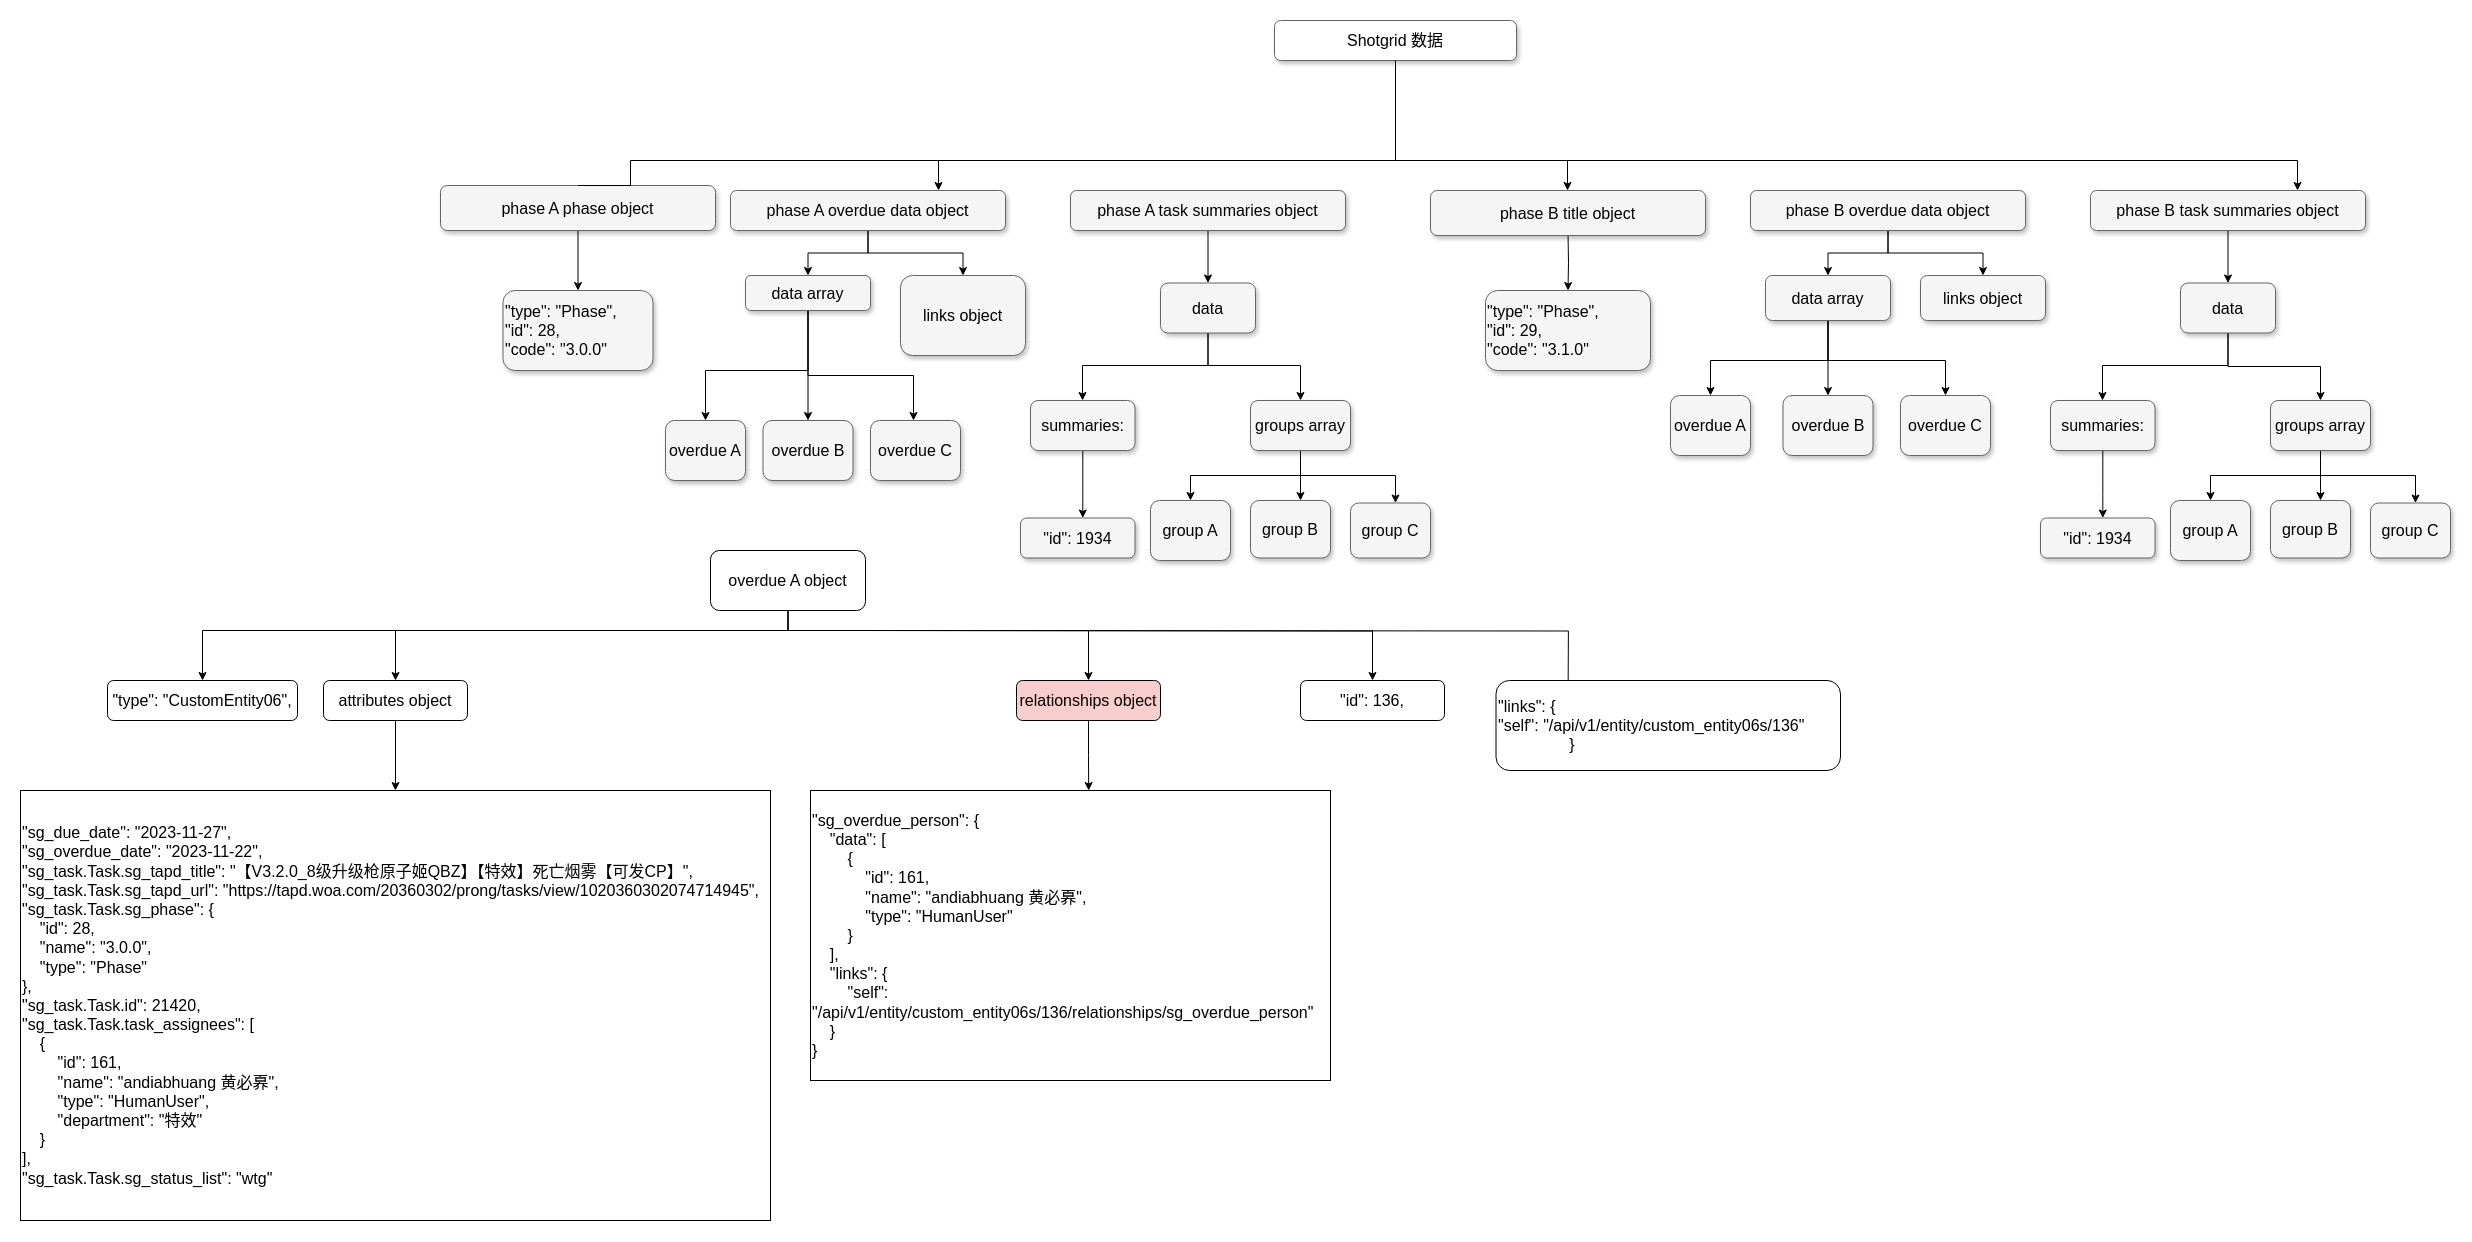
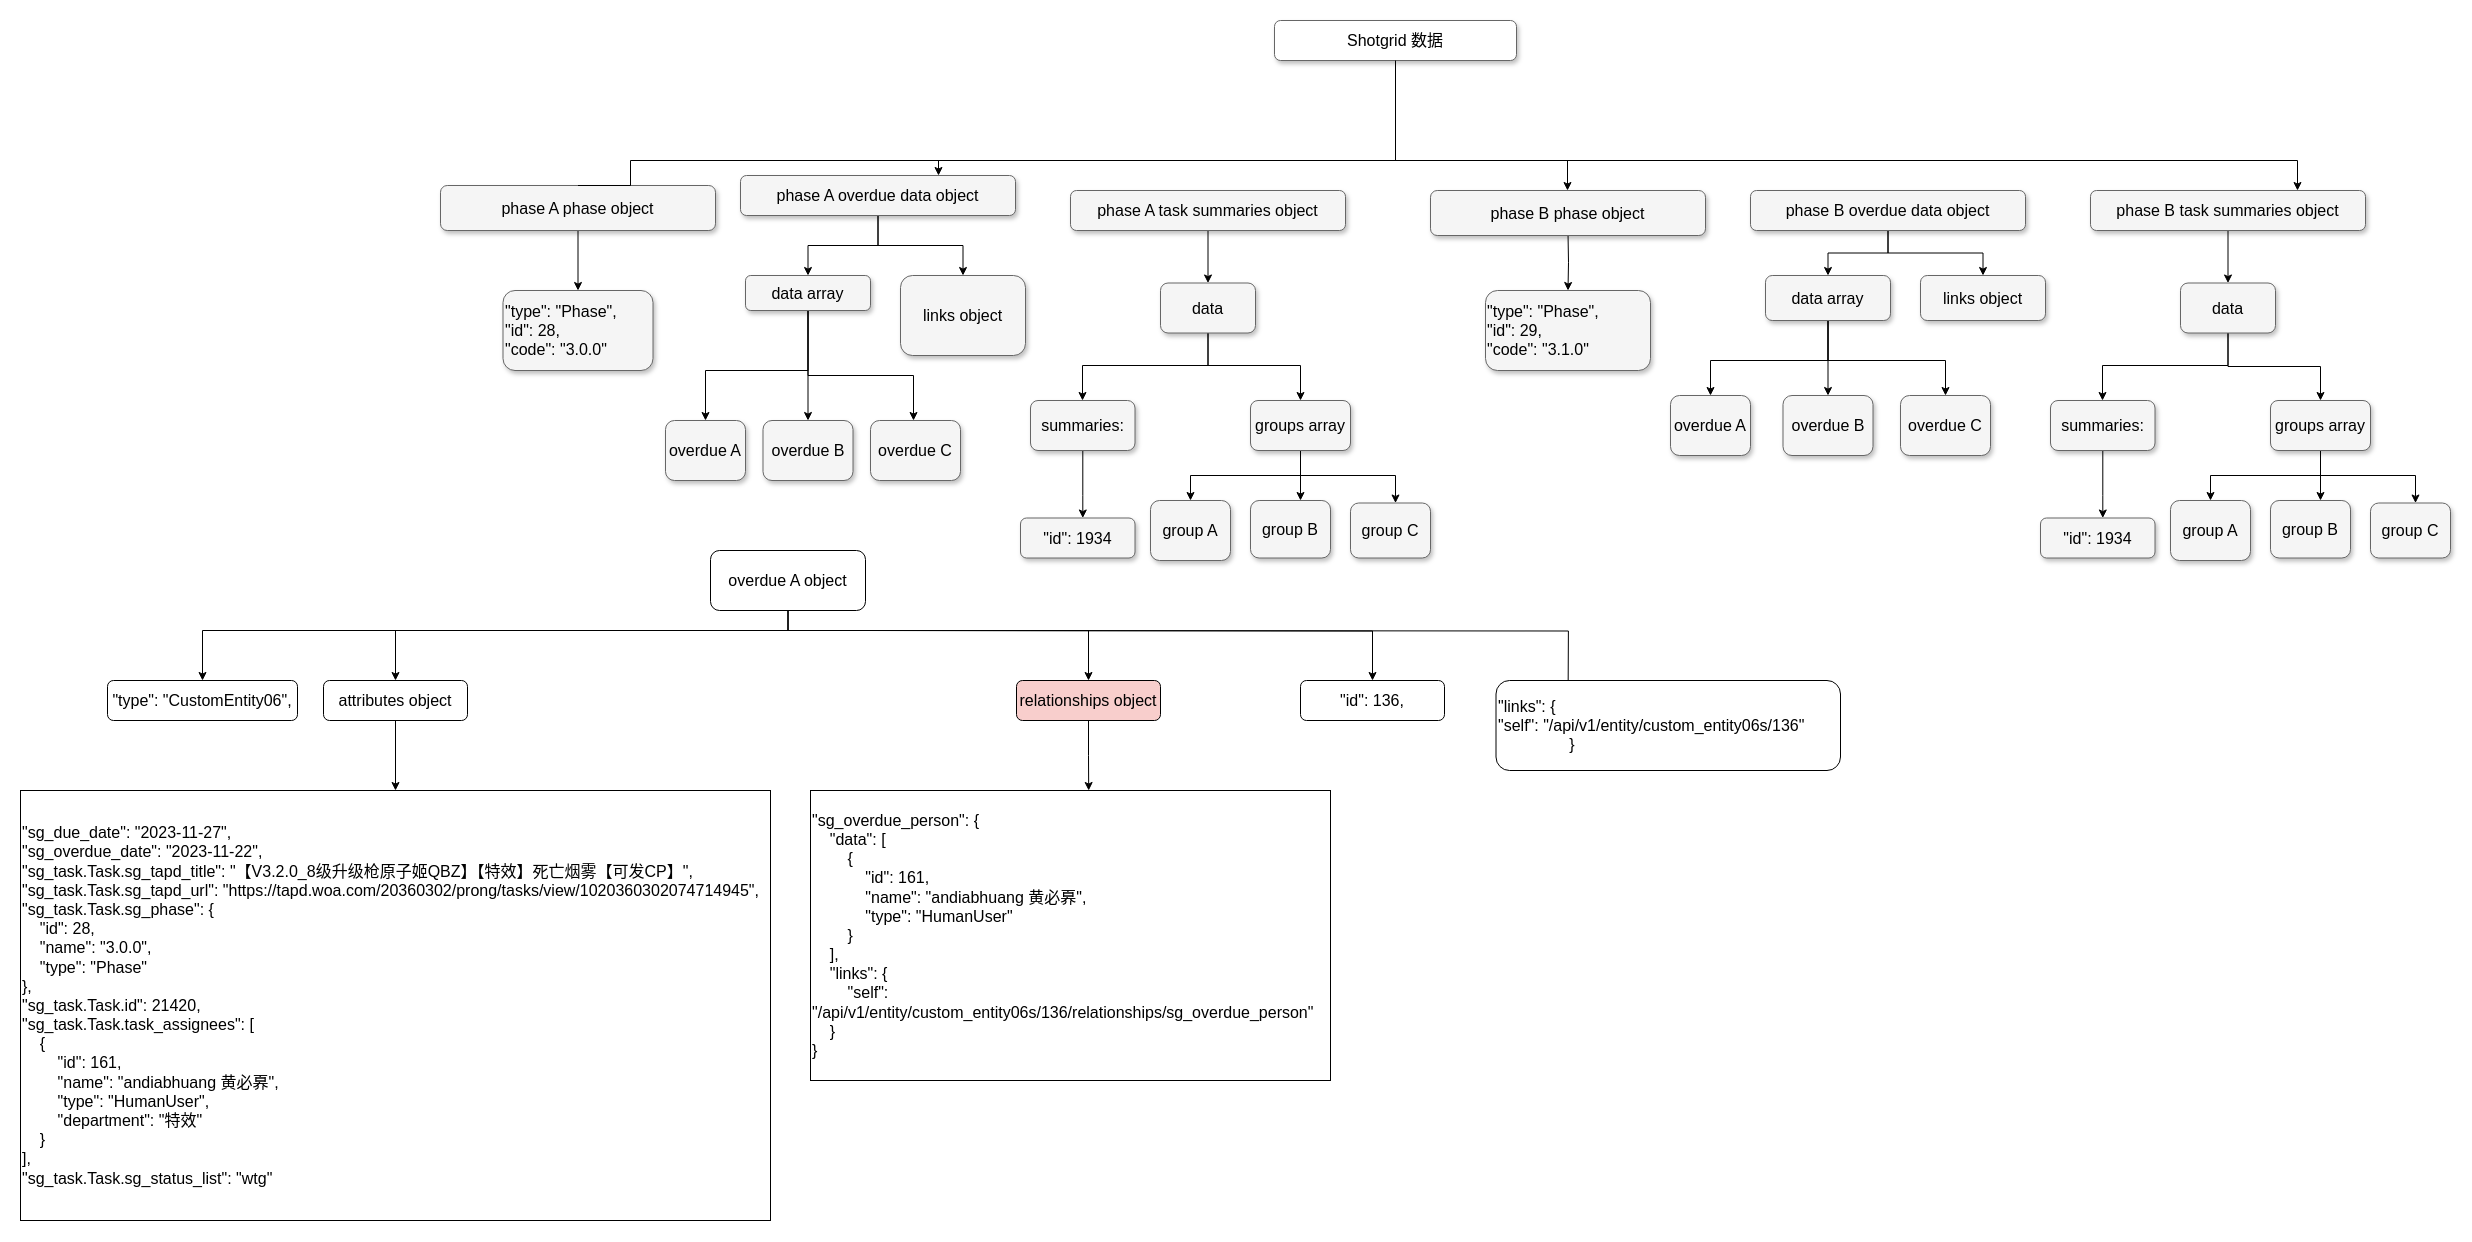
(868, 211) -> (878, 196)
(1568, 214) -> (1568, 214)
